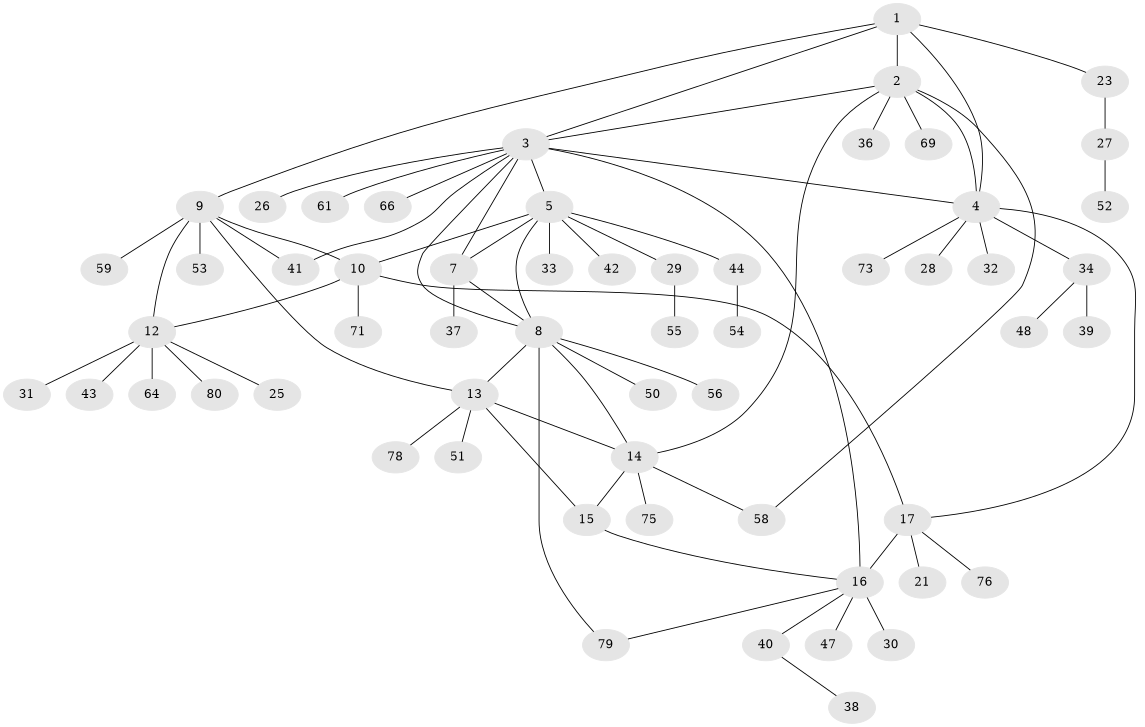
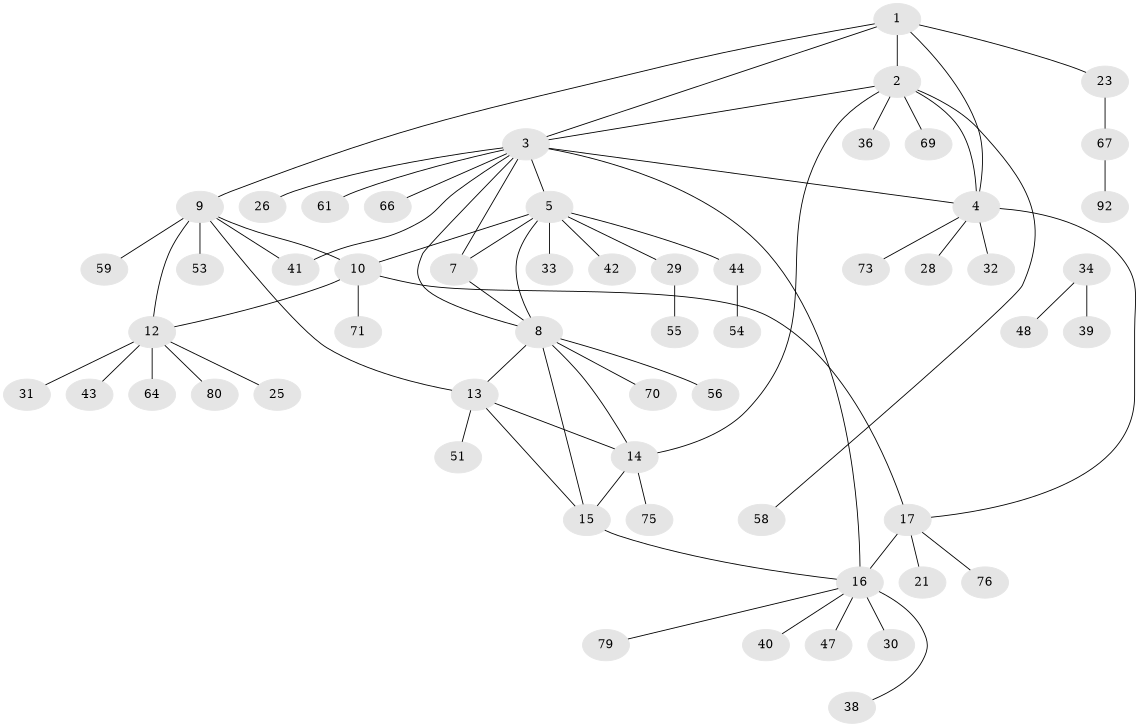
(1105, 144) -> (1105, 144)
(1105, 207) -> (1105, 207)
(1028, 236) -> none
(454, 332) -> none
(653, 395) -> (653, 395)
(396, 457) -> none
(698, 489) -> none
(539, 497) -> (562, 422)
(809, 676) -> (927, 648)
